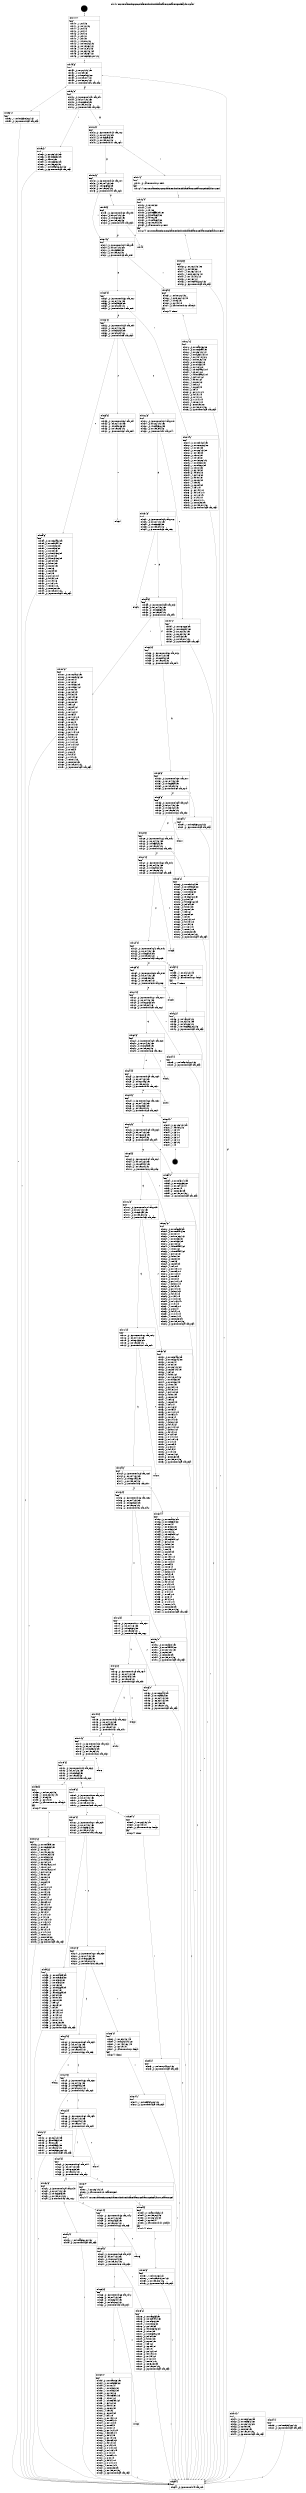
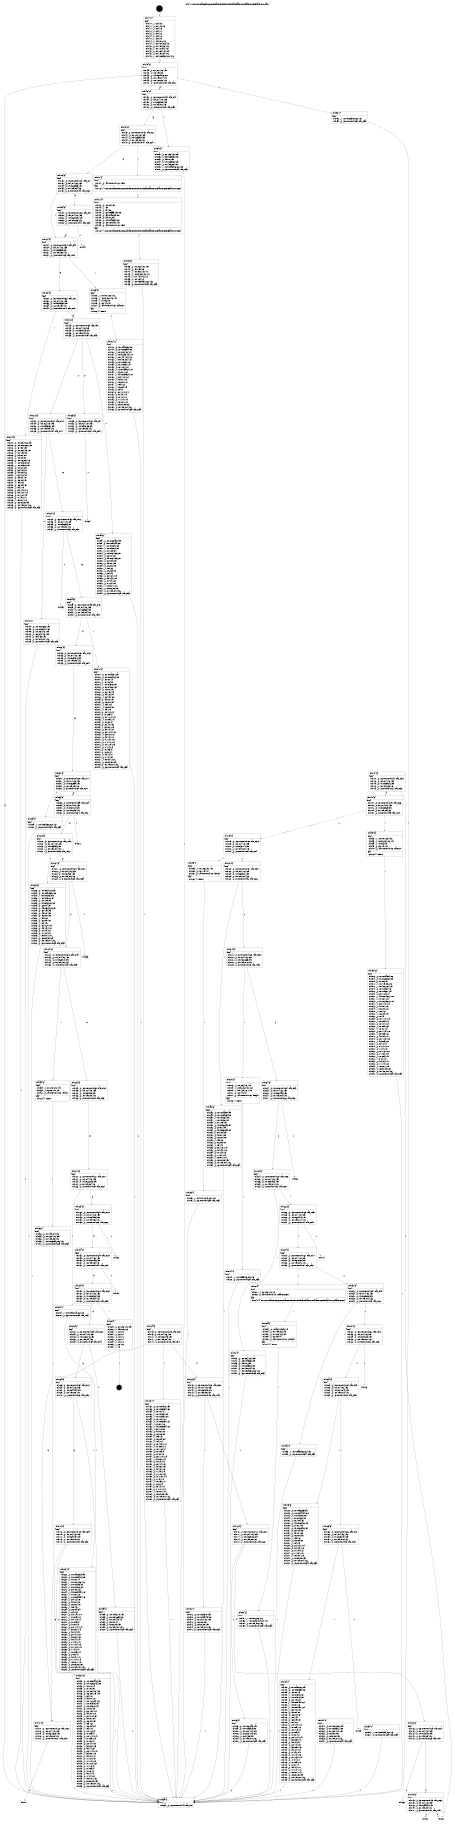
(170, 1000) -> none
(135, 1407) -> (42, 1499)
(101, 1734) -> (436, 1815)
